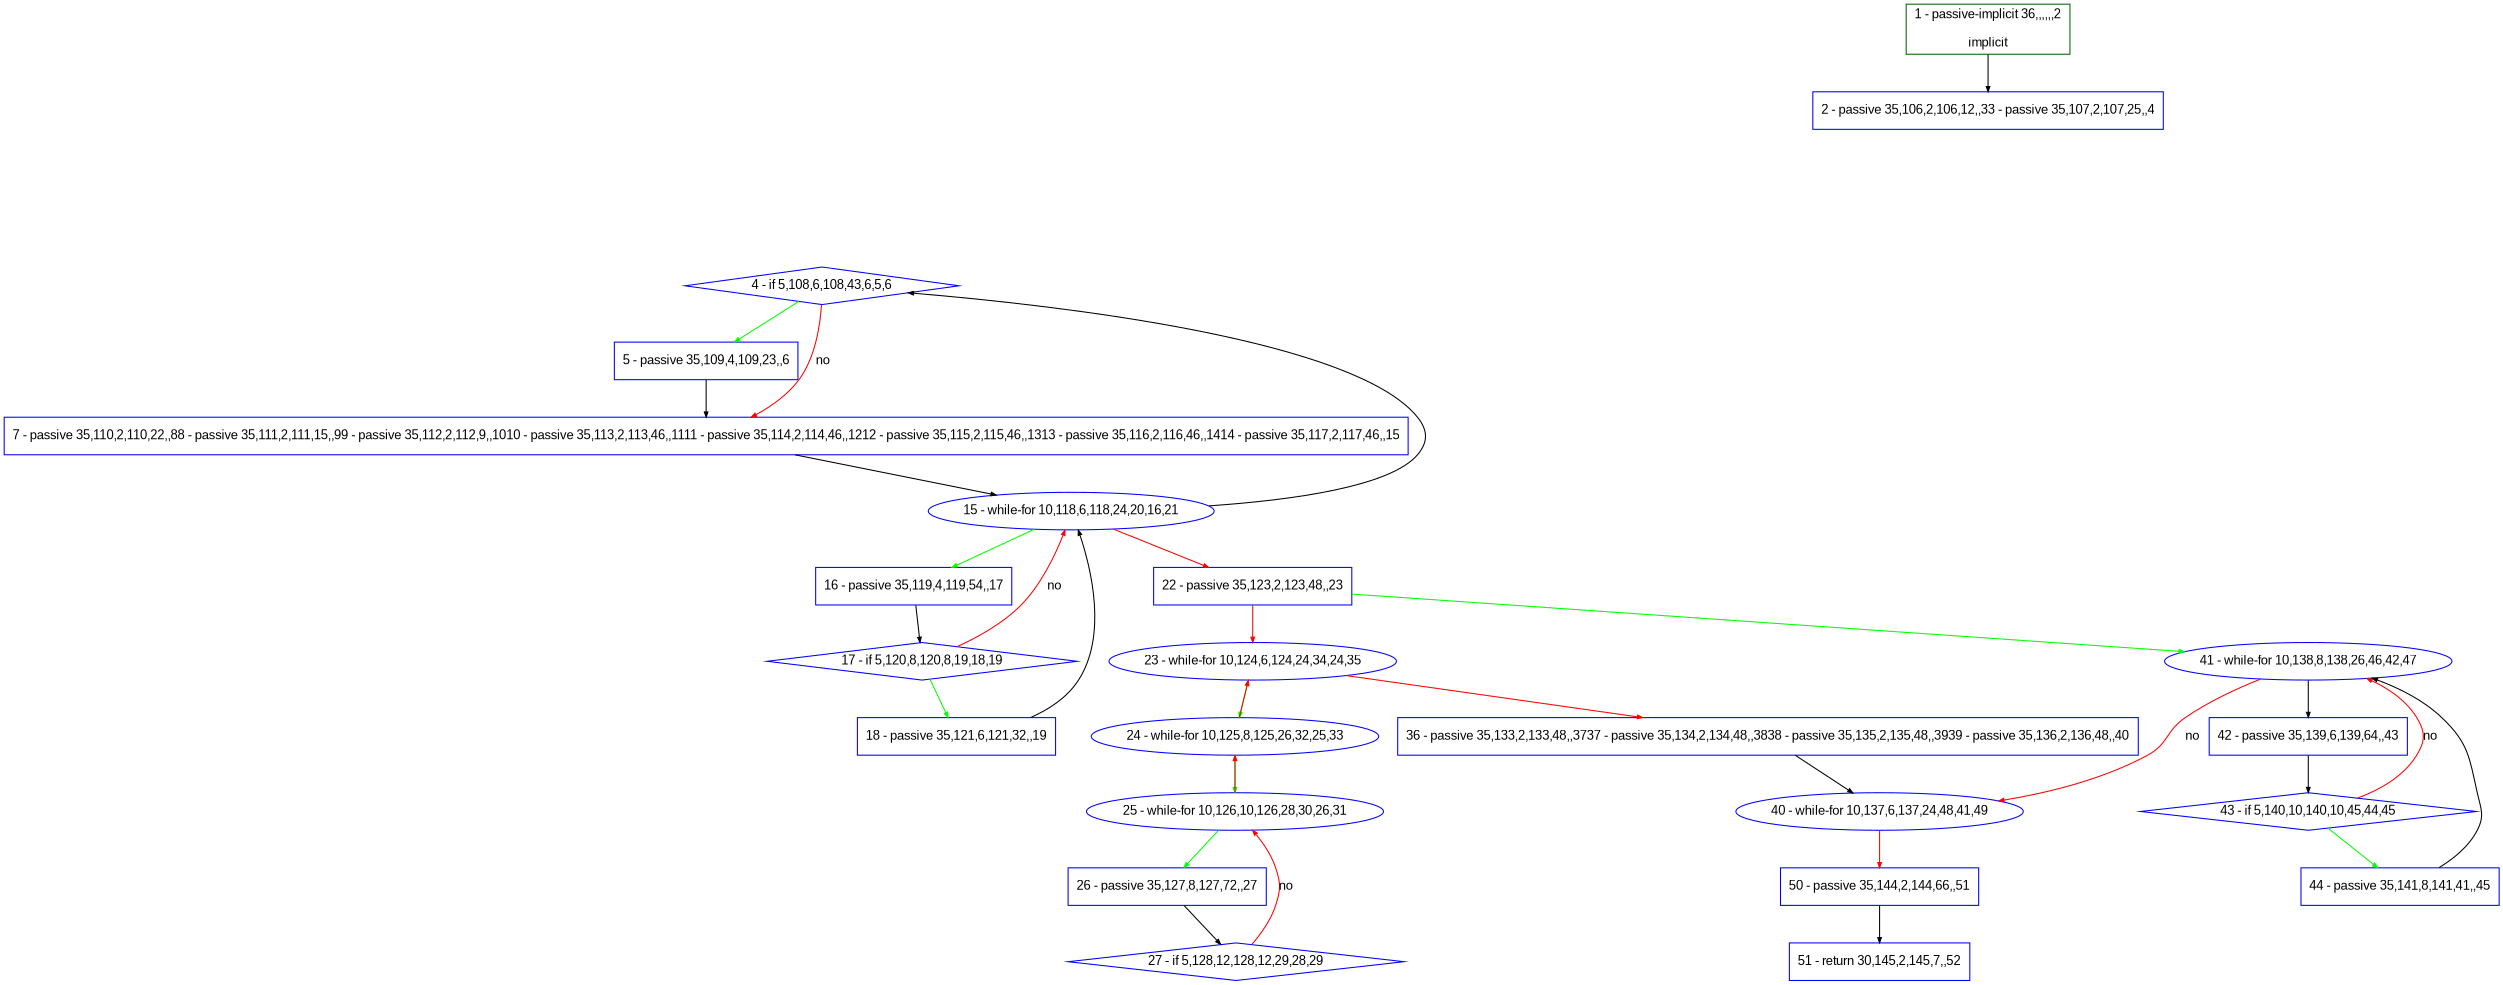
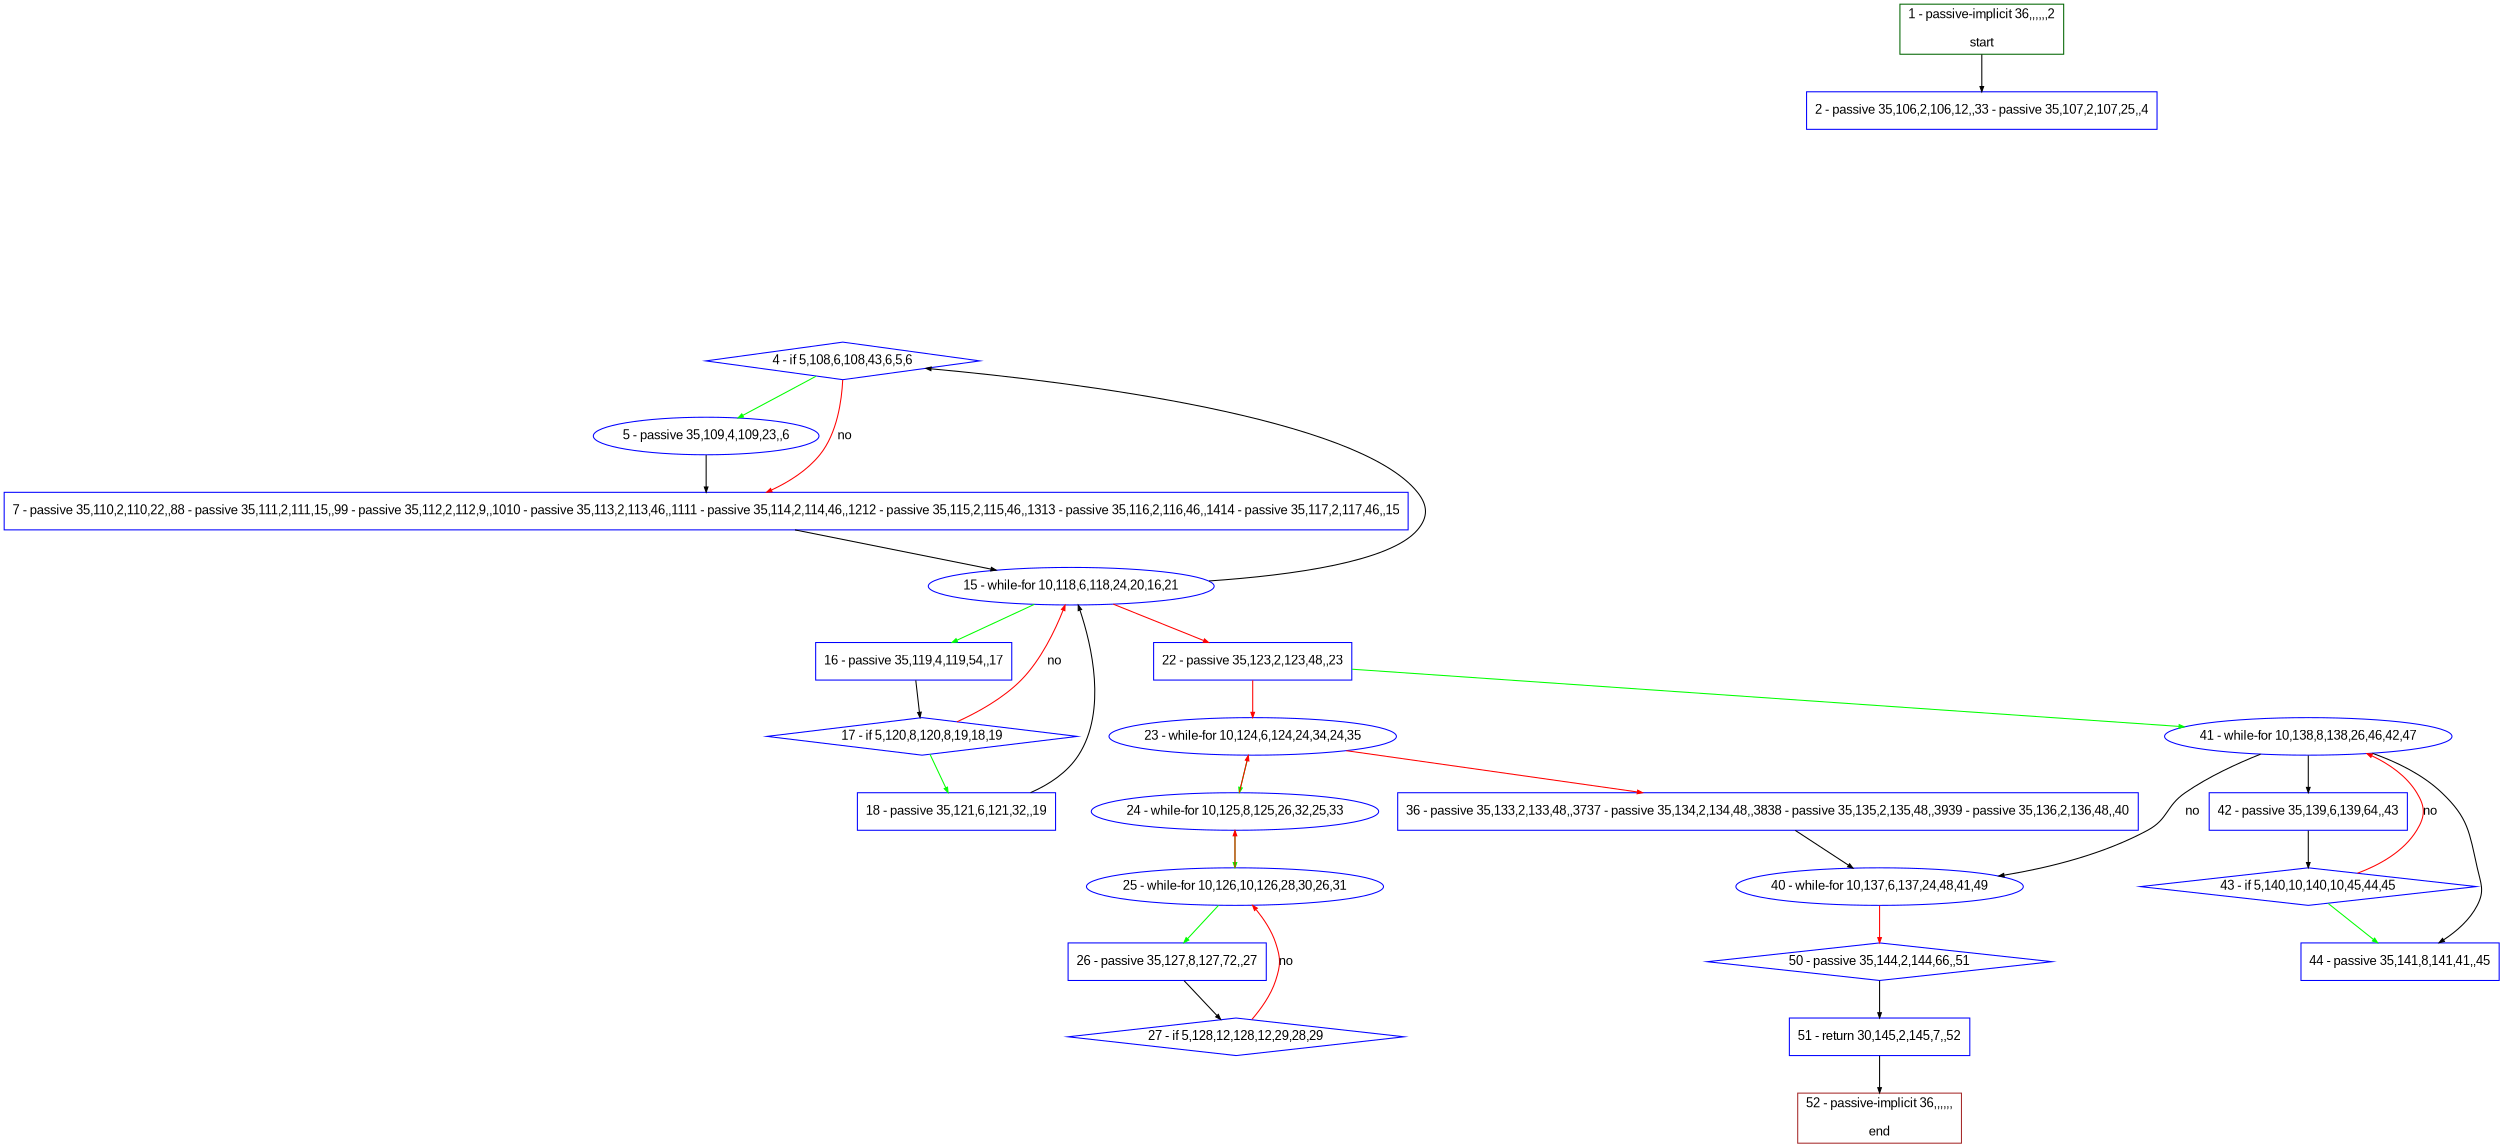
(1988, 29) -> (1982, 29)
(706, 361) -> (706, 436)
(2142, 758) -> (2142, 833)
(2470, 760) -> (2468, 830)
(1880, 887) -> (1880, 962)
none -> (1880, 1118)
